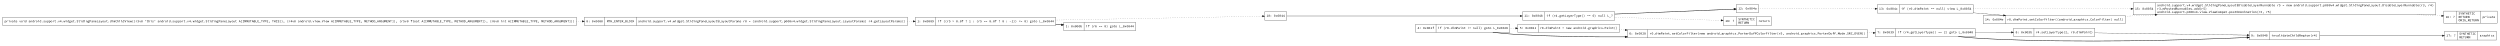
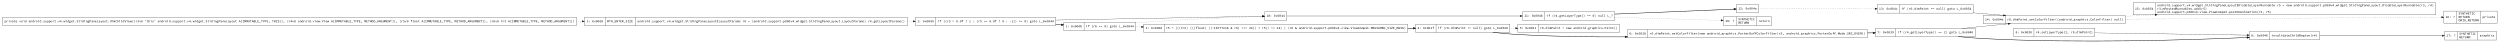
(1936, 9) -> (1936, 9)
(2052, 9) -> none
(2430, 15) -> (2283, 18)
(1159, 18) -> (1159, 18)
none -> (1199, 19)
(621, 21) -> (620, 21)
none -> (1276, 28)
(1622, 30) -> none
(1993, 32) -> (1985, 26)
(1870, 33) -> (1870, 33)
